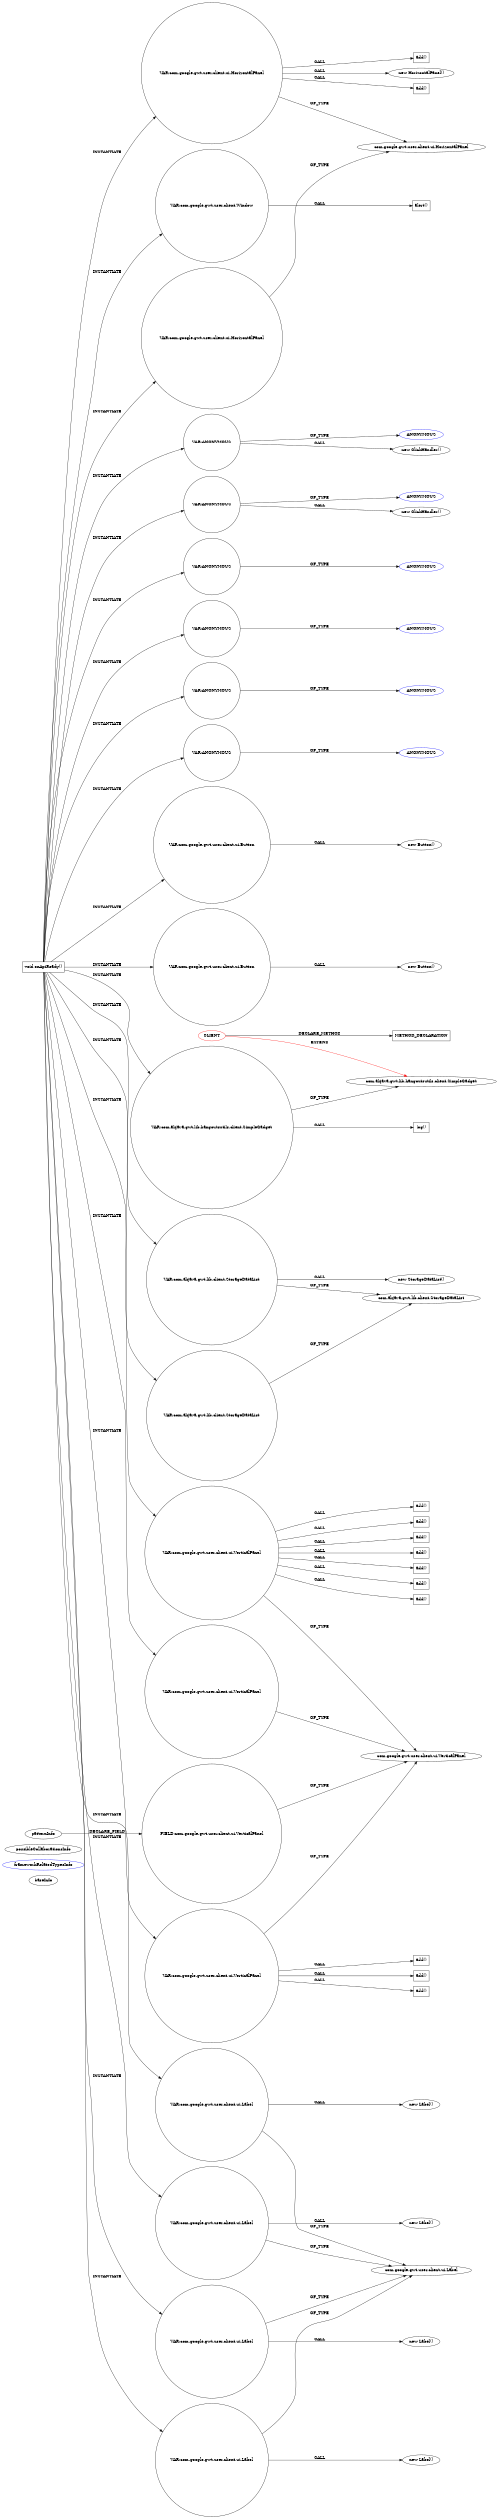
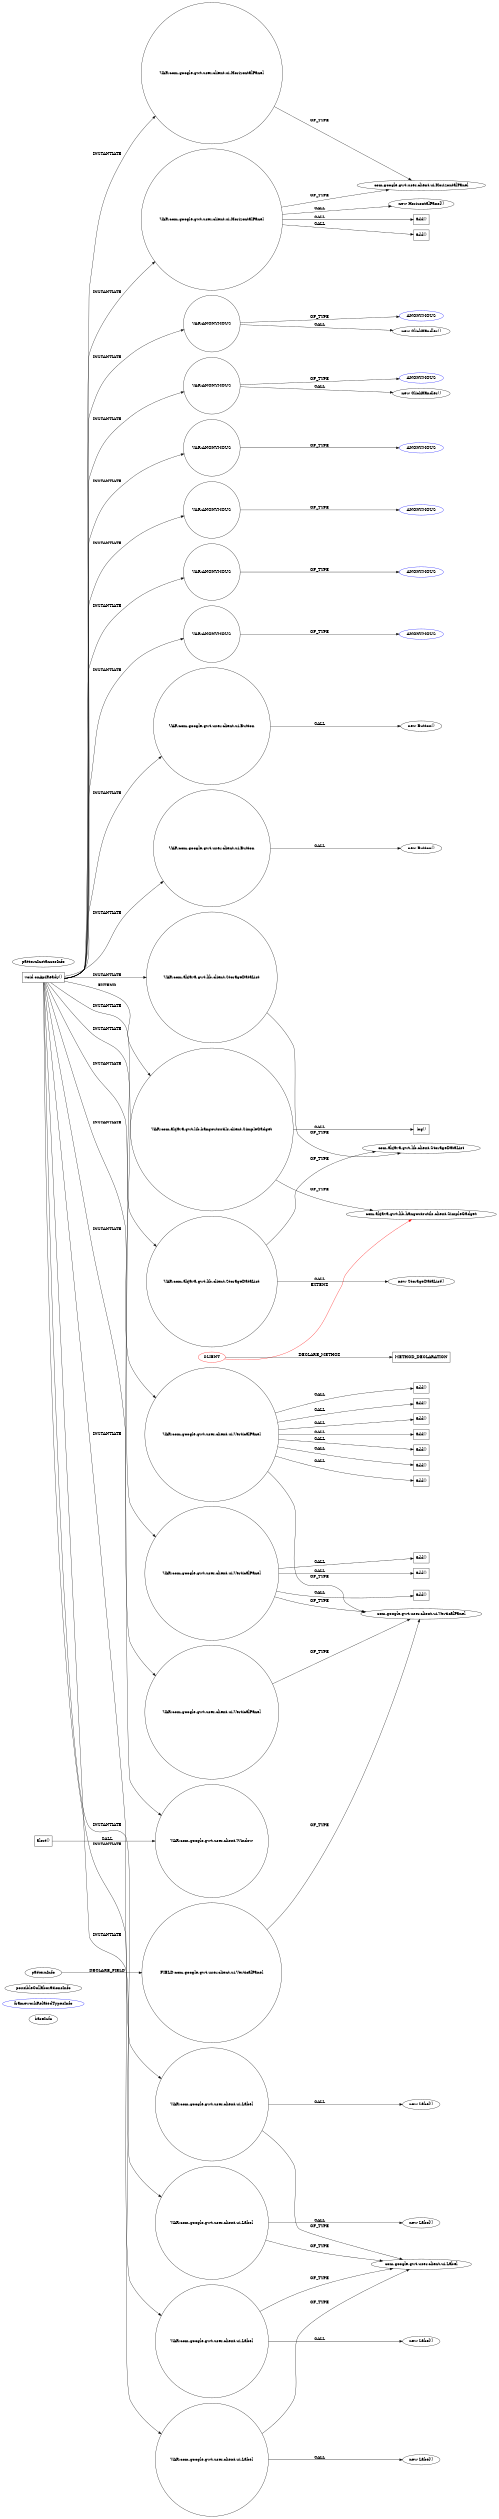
(339, 206) -> (102, 1841)
none -> (43, 962)
(107, 975) -> (107, 985)
